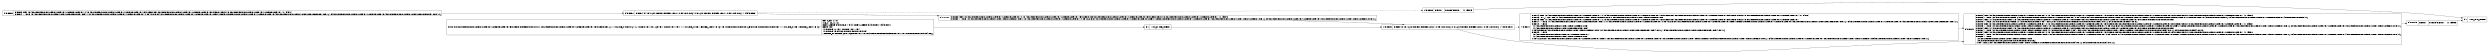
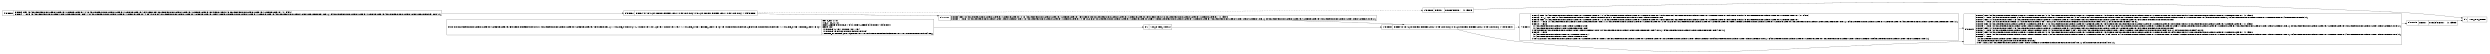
(1160, 27) -> (1160, 27)
